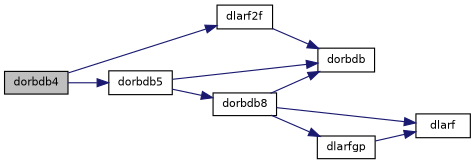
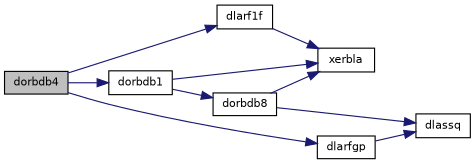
(245, 17) -> (245, 17)
(346, 60) -> (346, 60)
(141, 83) -> (141, 83)
(290, 123) -> (186, 121)
(443, 126) -> (443, 126)
